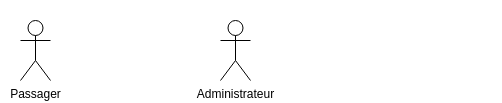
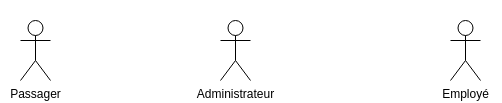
none -> (466, 51)
